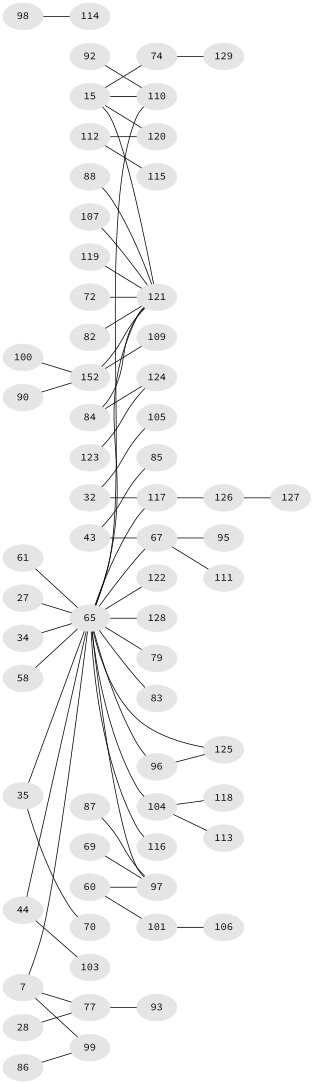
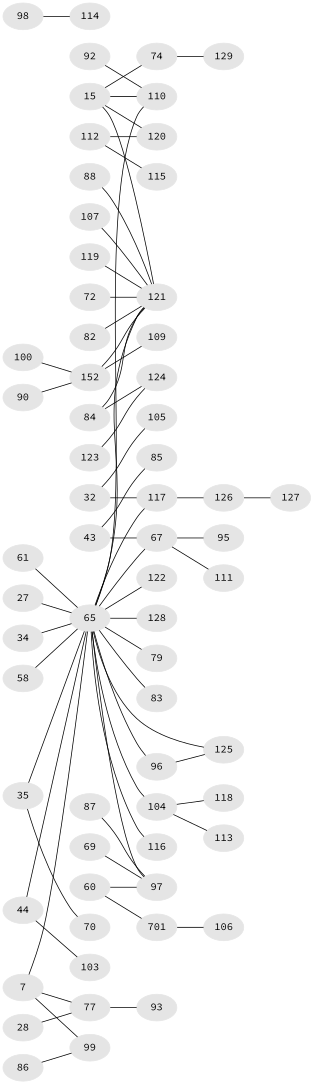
(157, 927) -> (157, 927)
